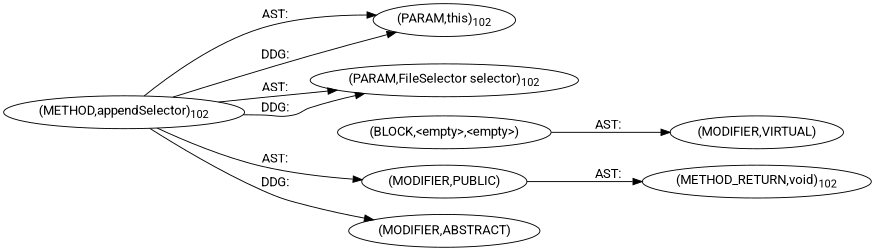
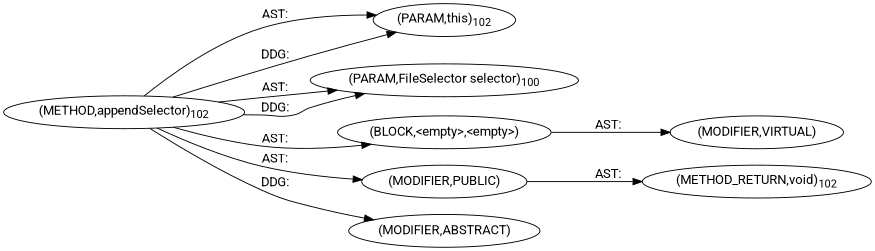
(531, 79) -> (531, 79)
none -> (266, 147)
